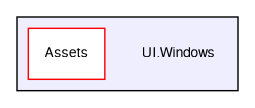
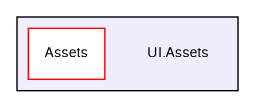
(178, 54) -> (178, 54)
